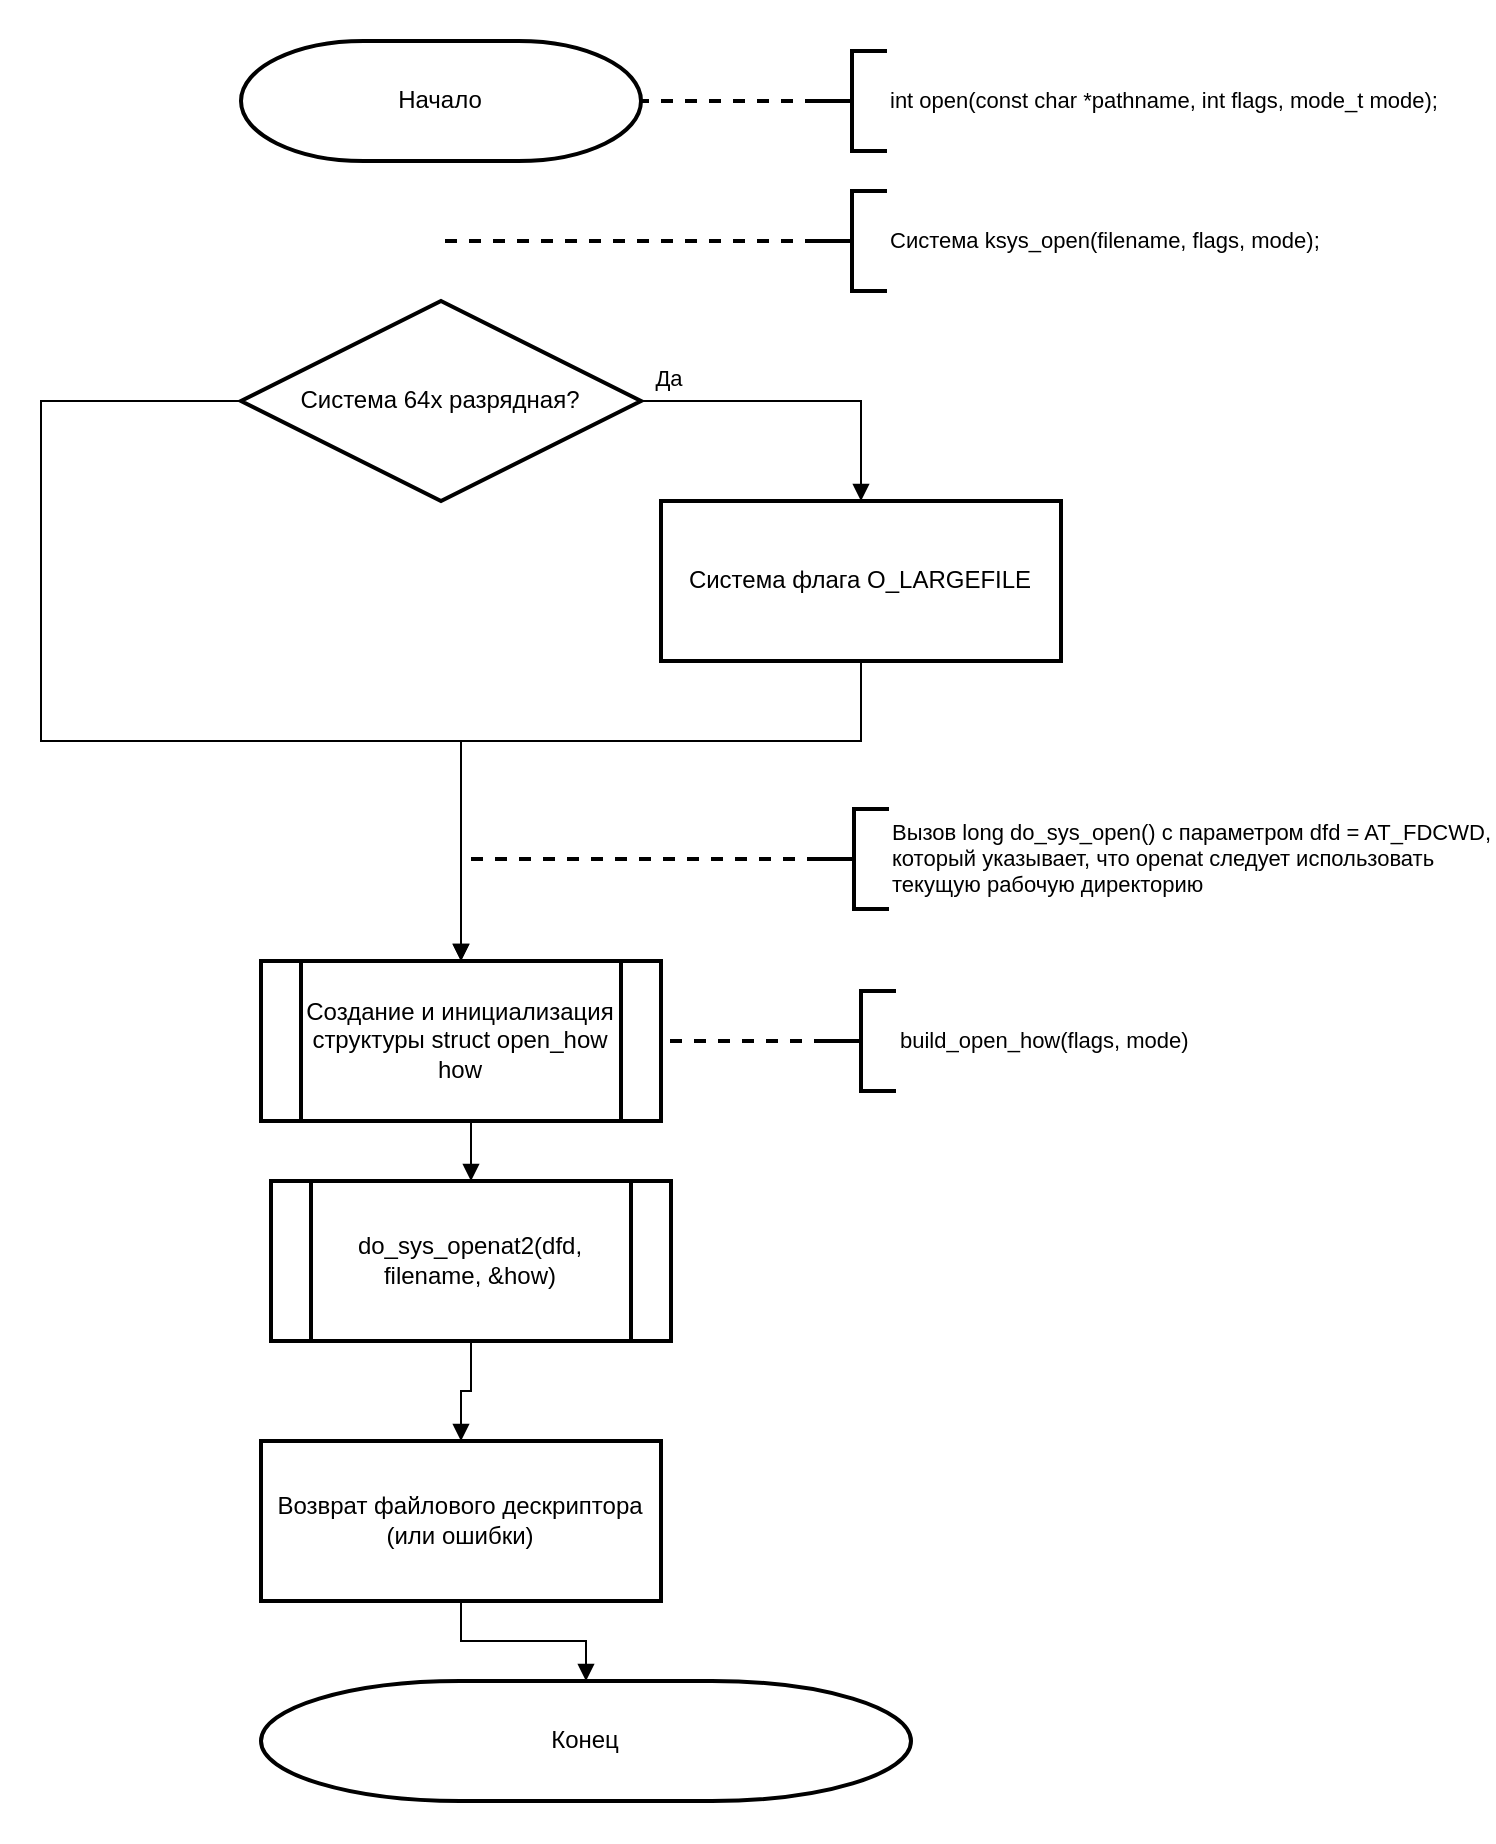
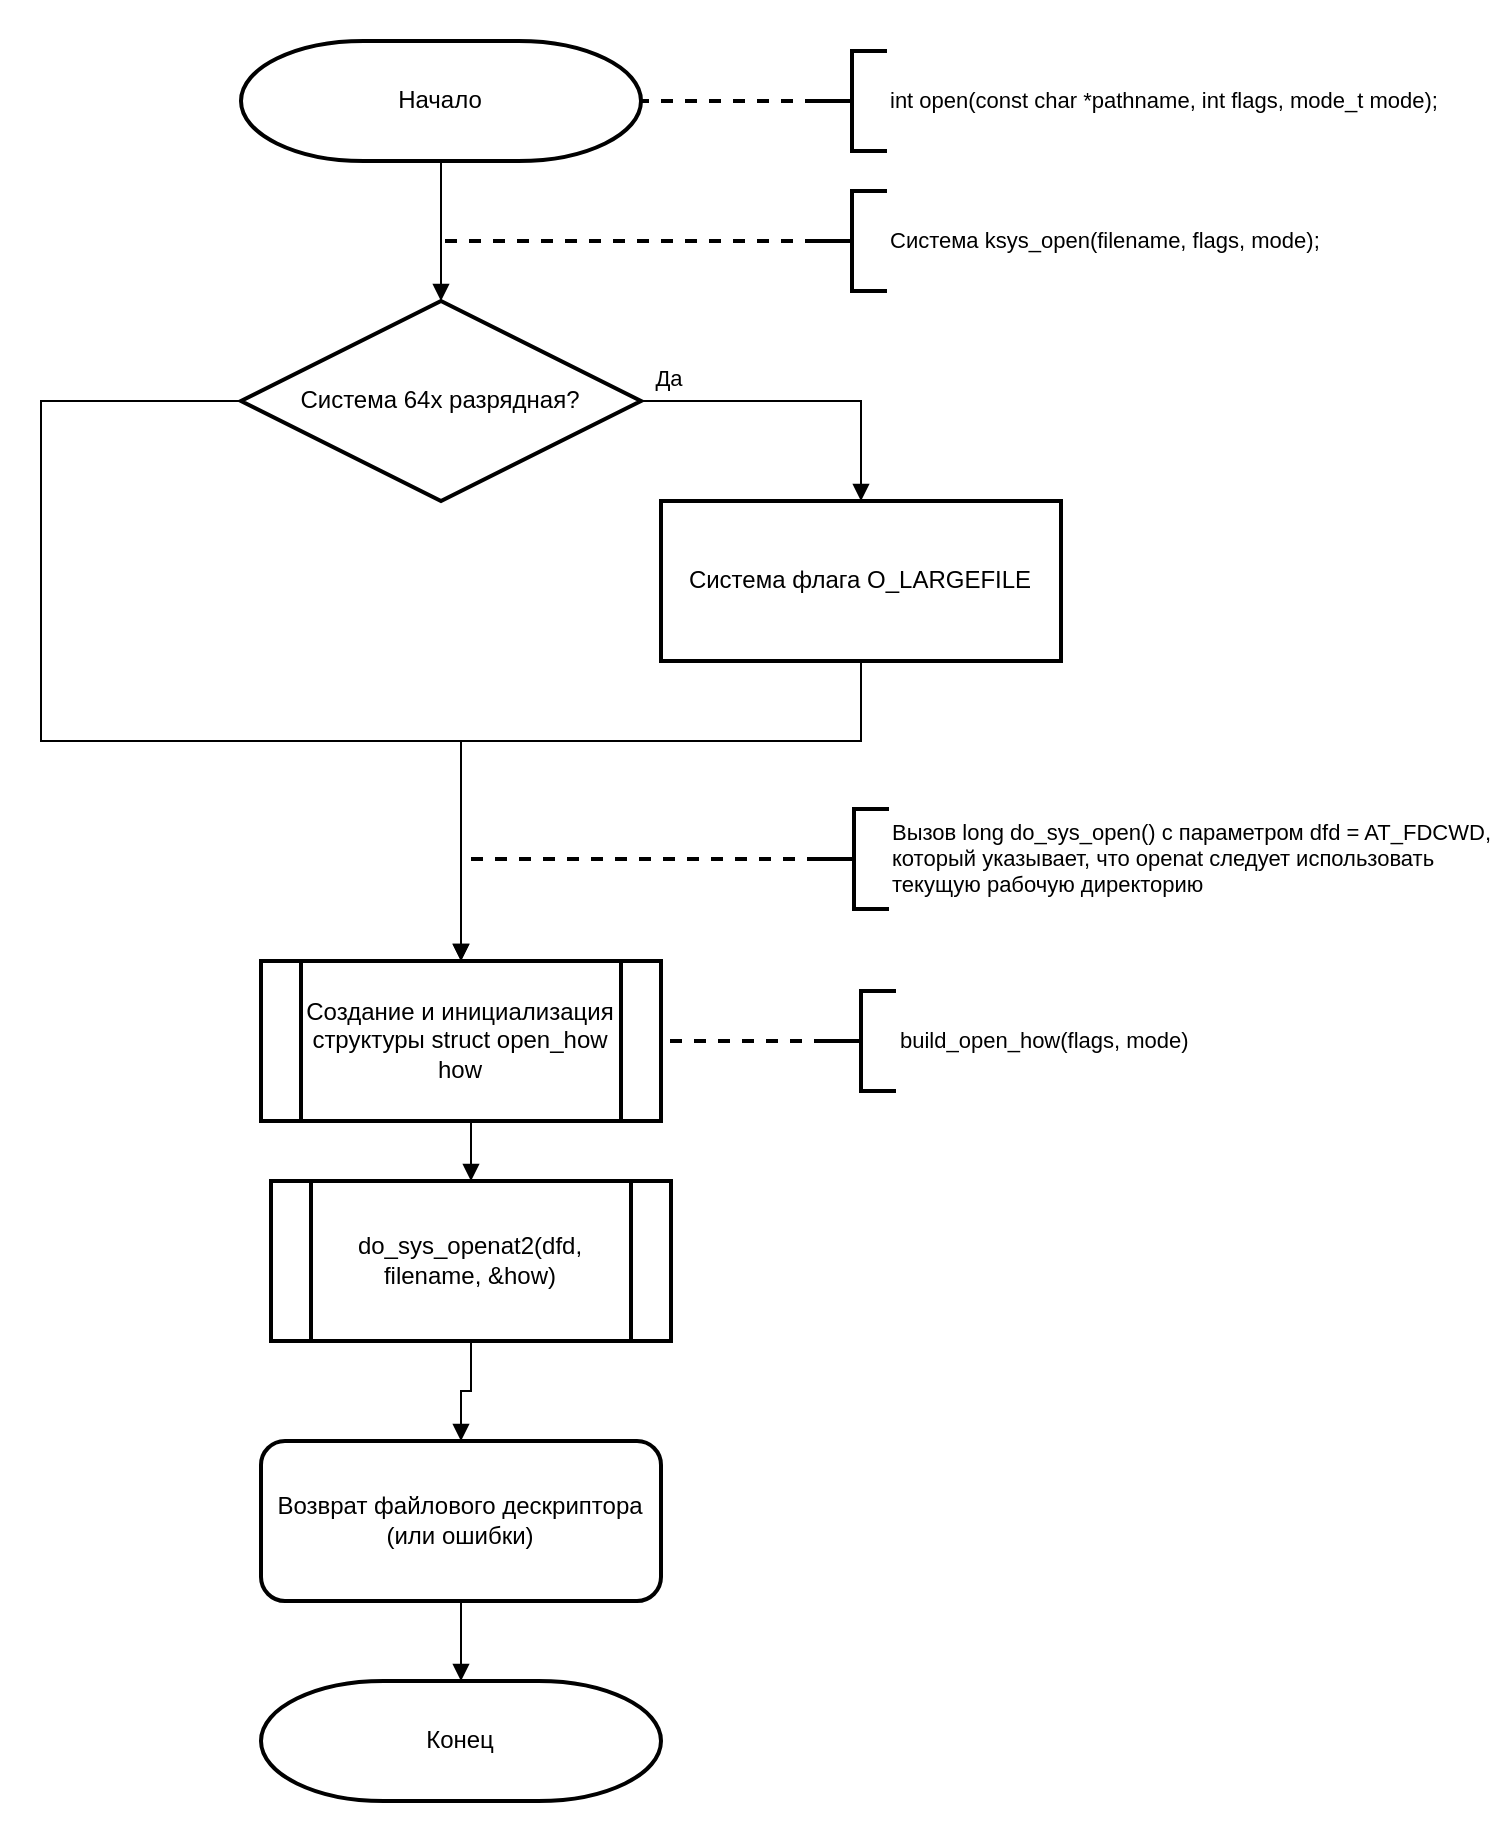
none -> (441, 222)
(461, 1521) -> (461, 1521)
(586, 1741) -> (461, 1741)
